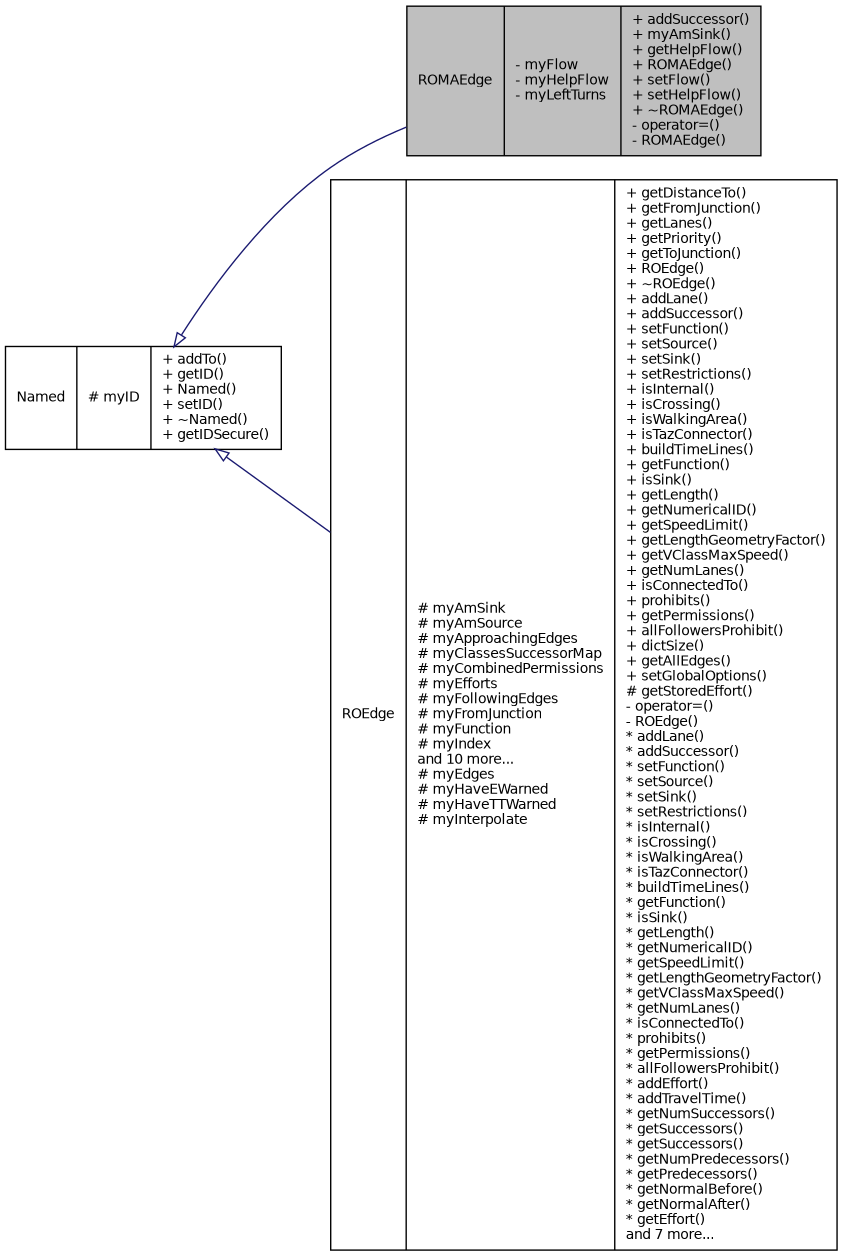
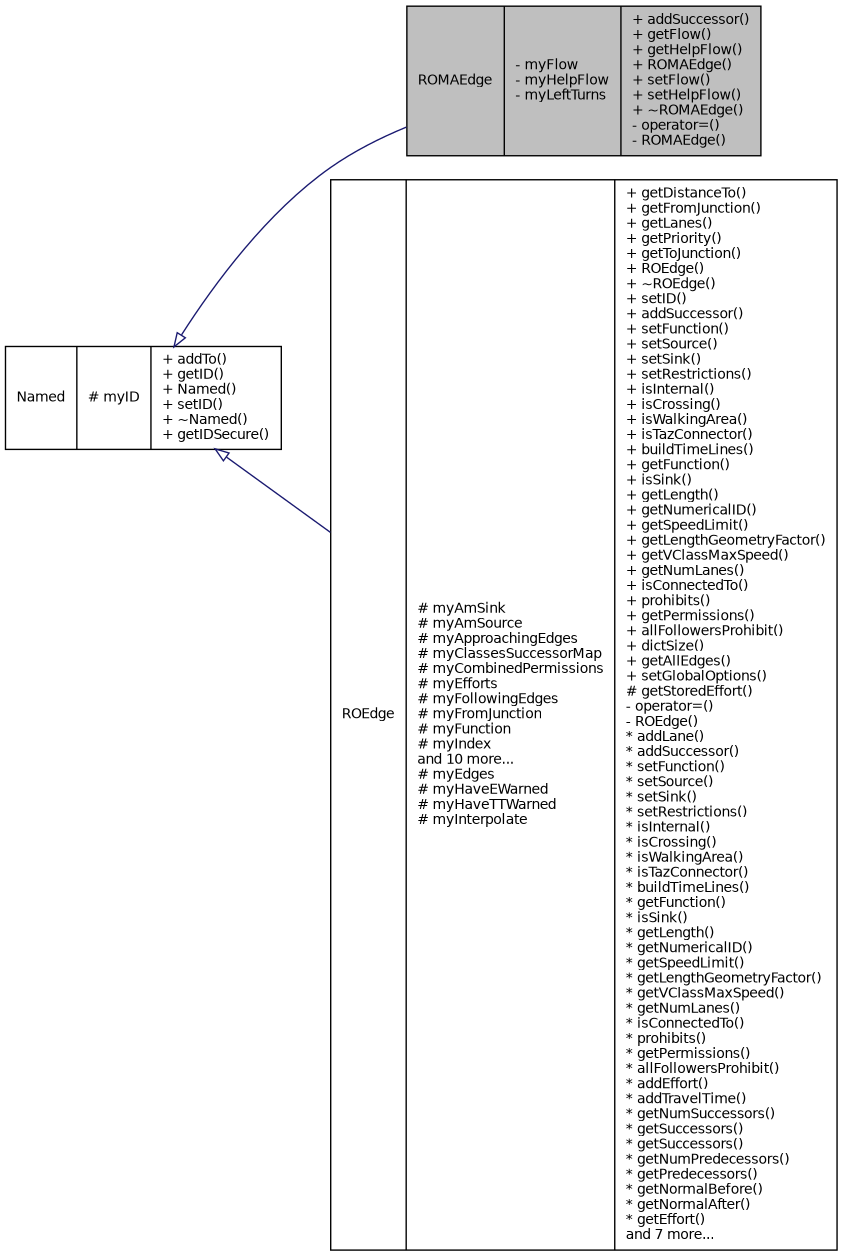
(682, 35) -> (672, 35)
(668, 299) -> (657, 299)
